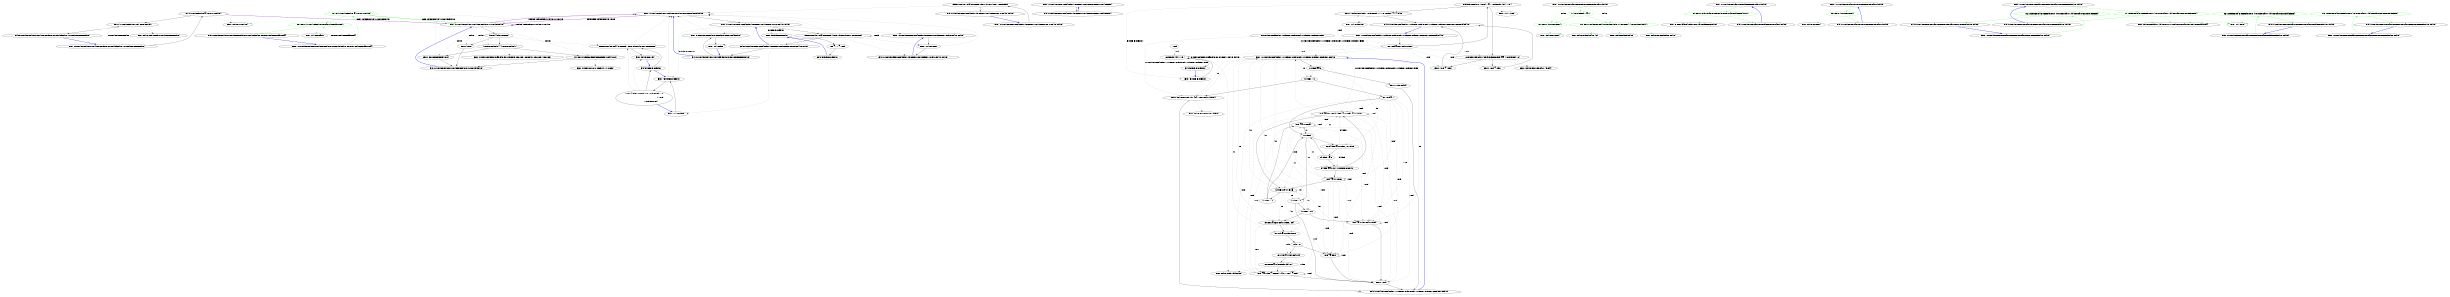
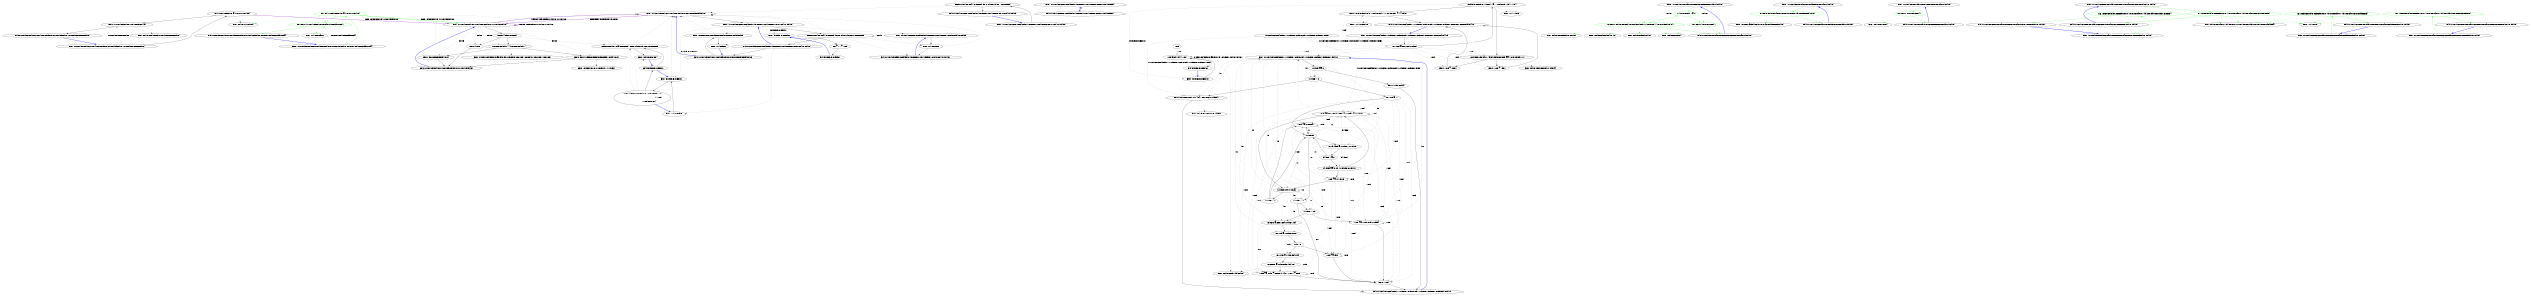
none -> (1725, 36)
(595, 57) -> (597, 57)
(1315, 239) -> (1318, 239)
